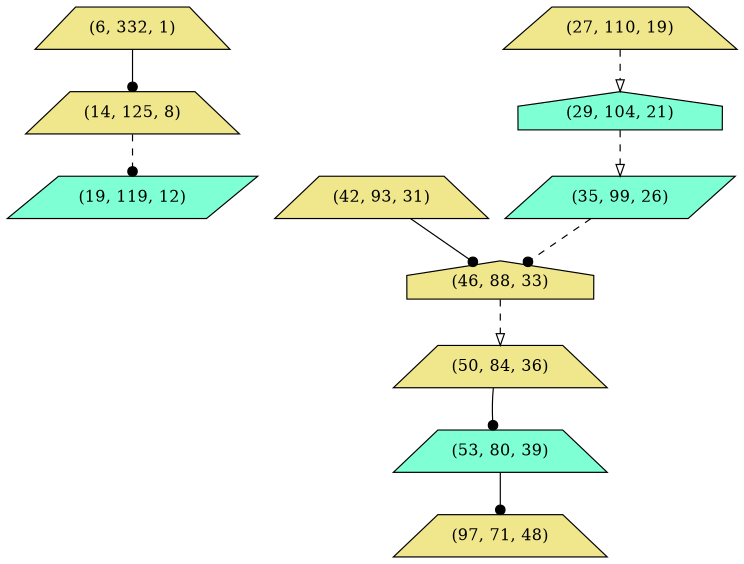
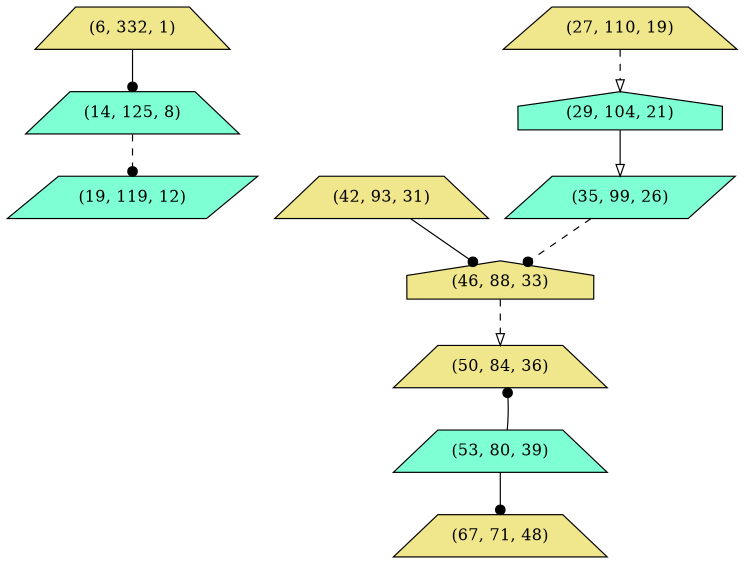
(133, 113) -> (133, 113)
(620, 147) -> (620, 147)
(492, 404) -> (508, 414)
(500, 536) -> (500, 536)
